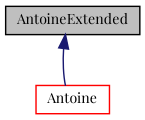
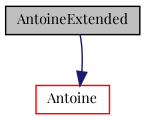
(63, 67) -> (82, 53)
